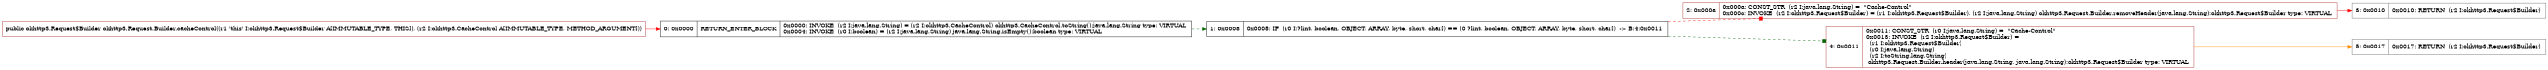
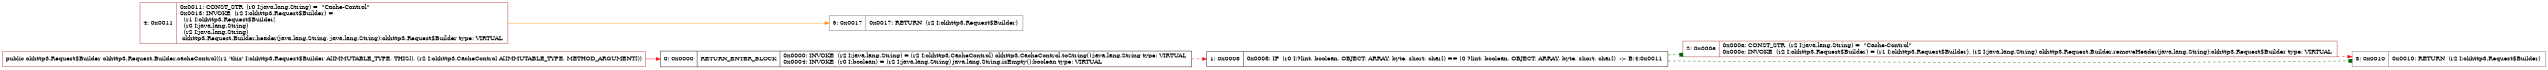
(2342, 11) -> (2342, 57)
(1713, 20) -> (1673, 55)
(1197, 29) -> (1197, 59)
(1745, 39) -> (2008, 63)
(1906, 56) -> (214, 32)
